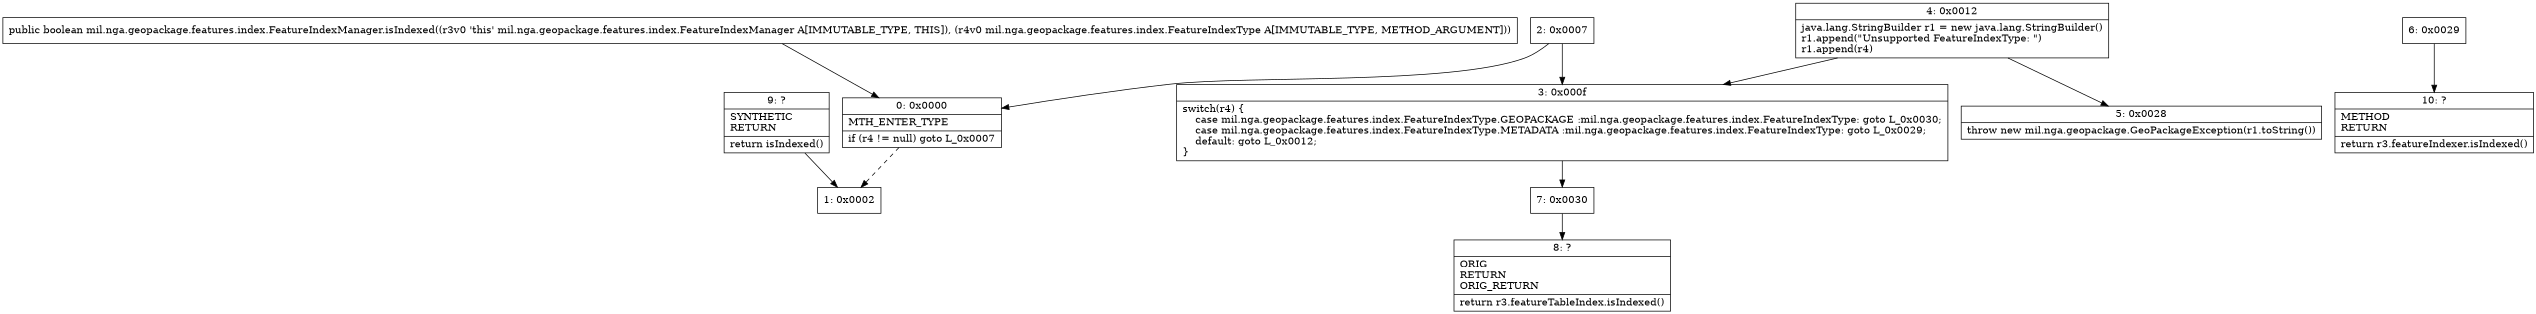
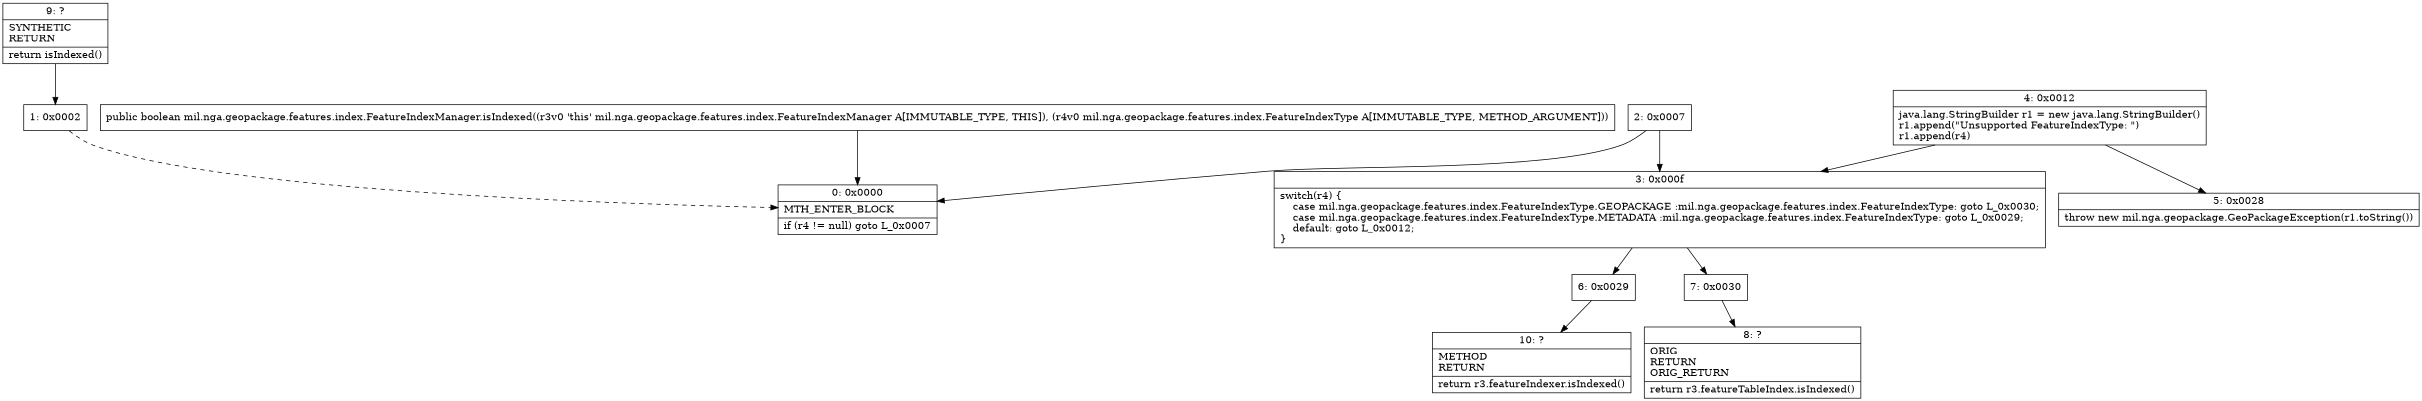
(899, 122) -> (839, 209)
(883, 165) -> (416, 192)
none -> (1625, 258)
